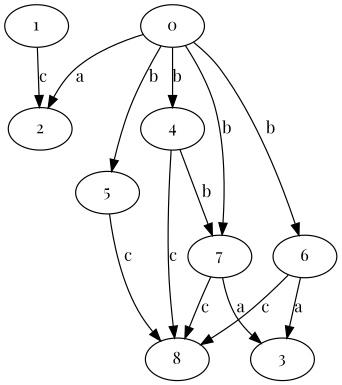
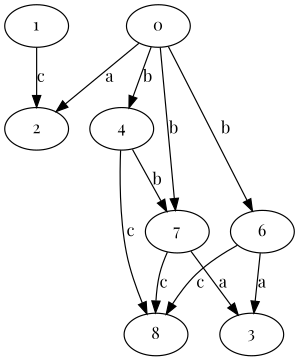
(108, 193) -> none
